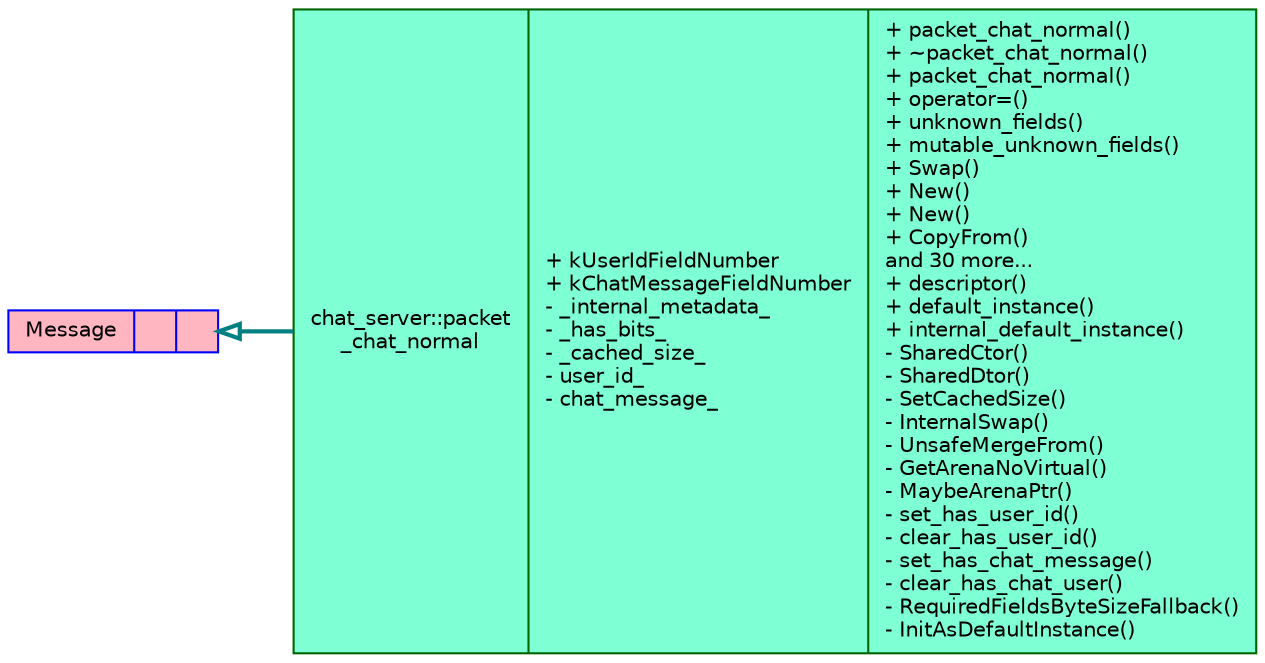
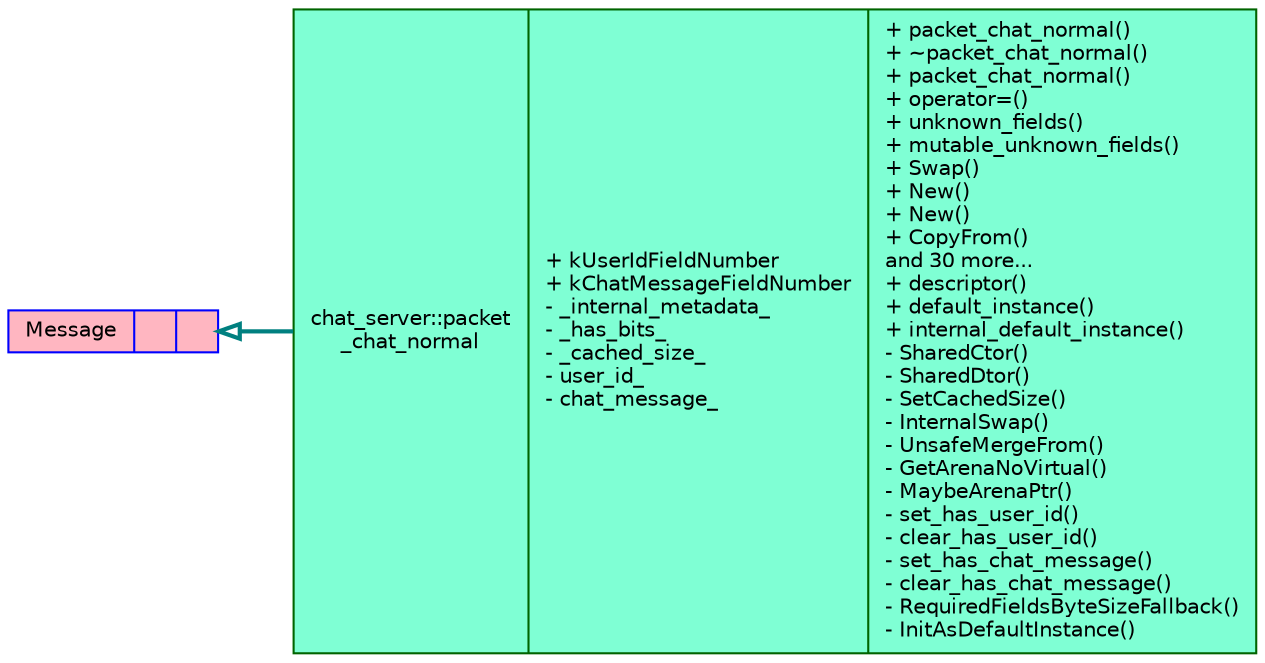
(1005, 584) -> (1029, 584)
